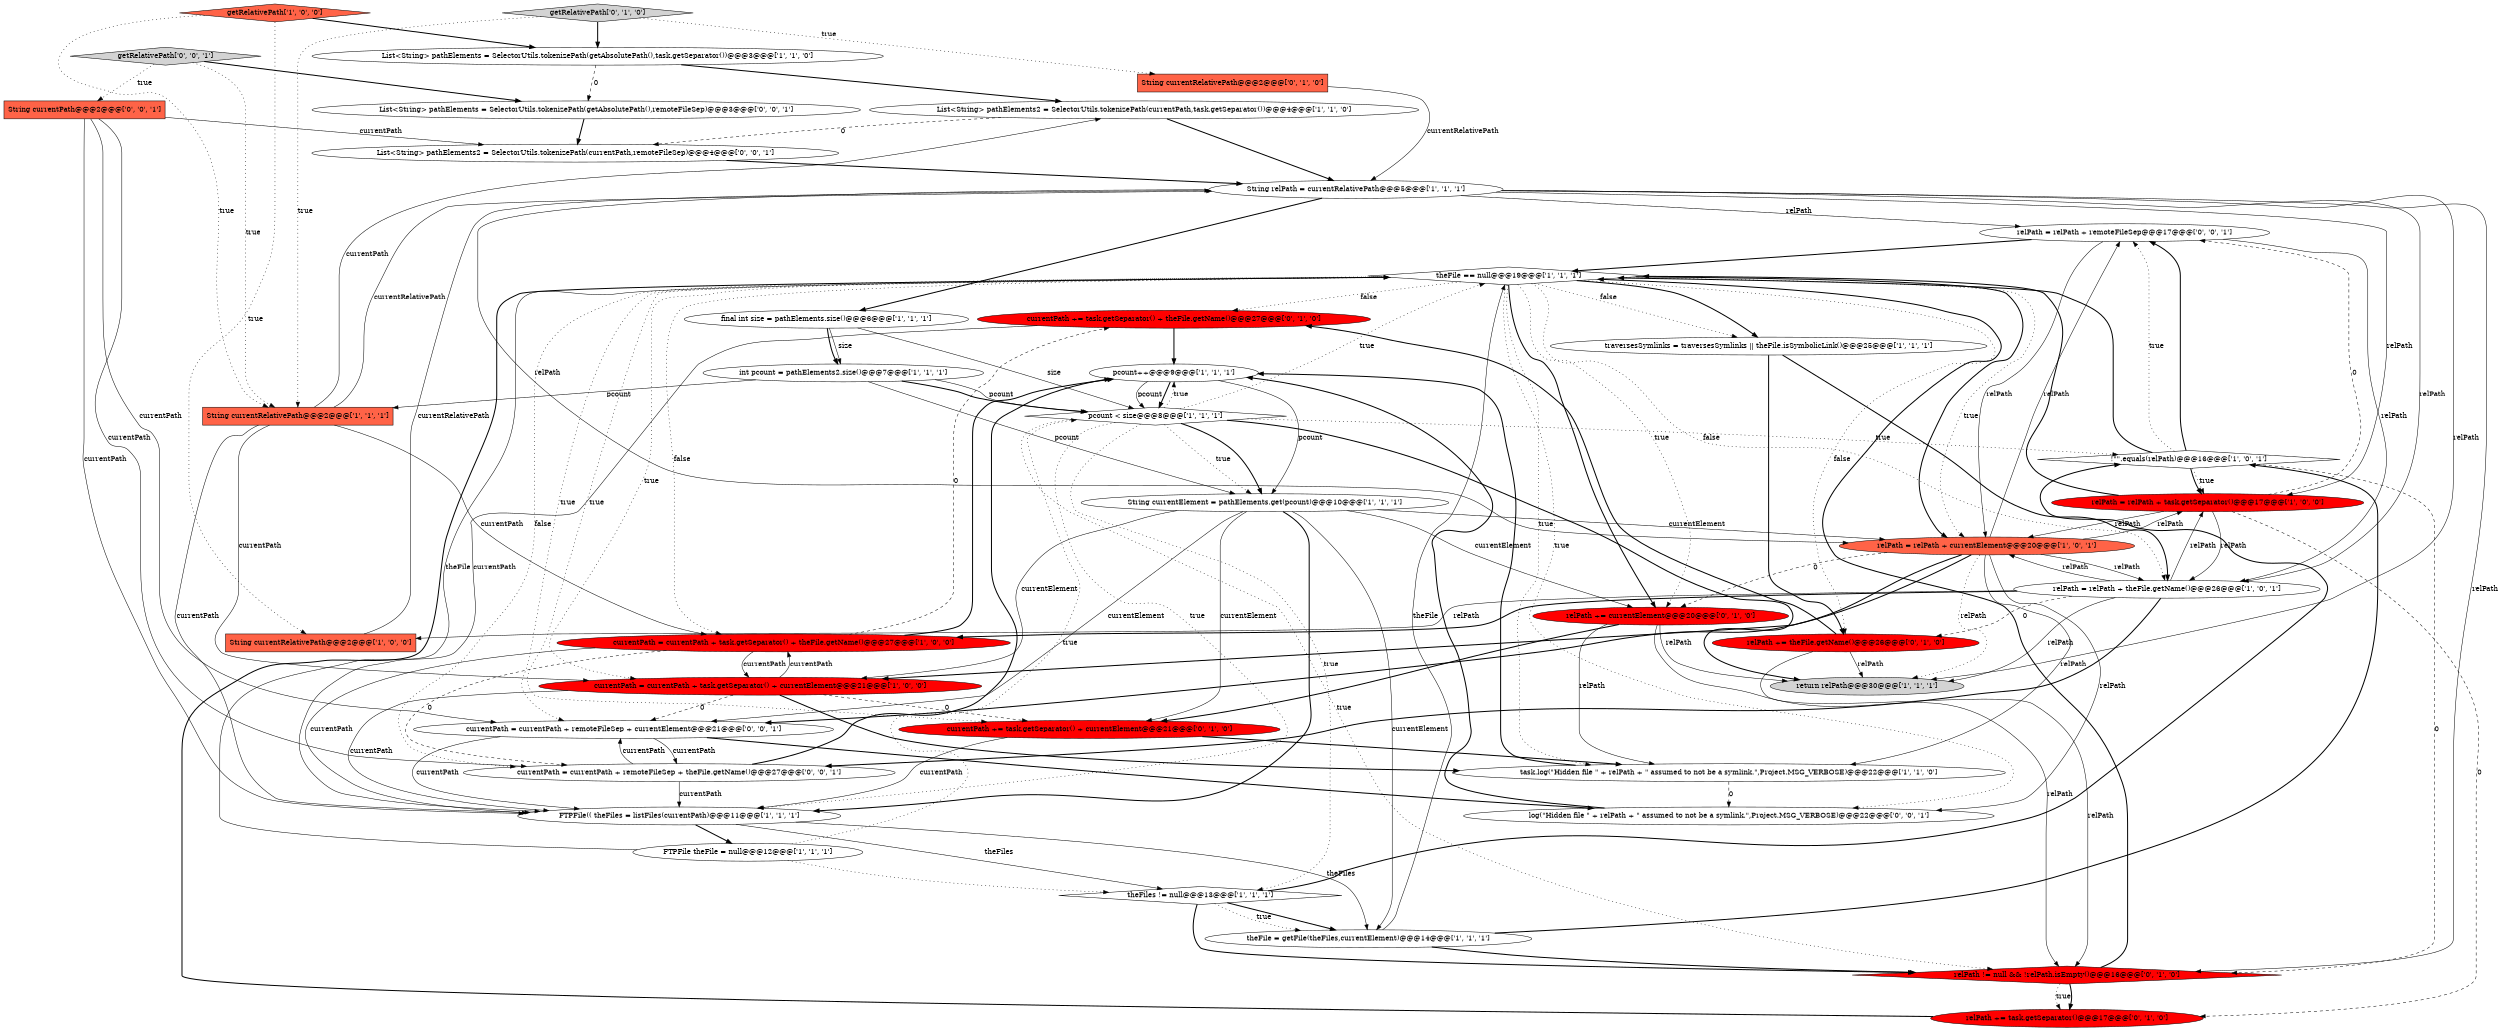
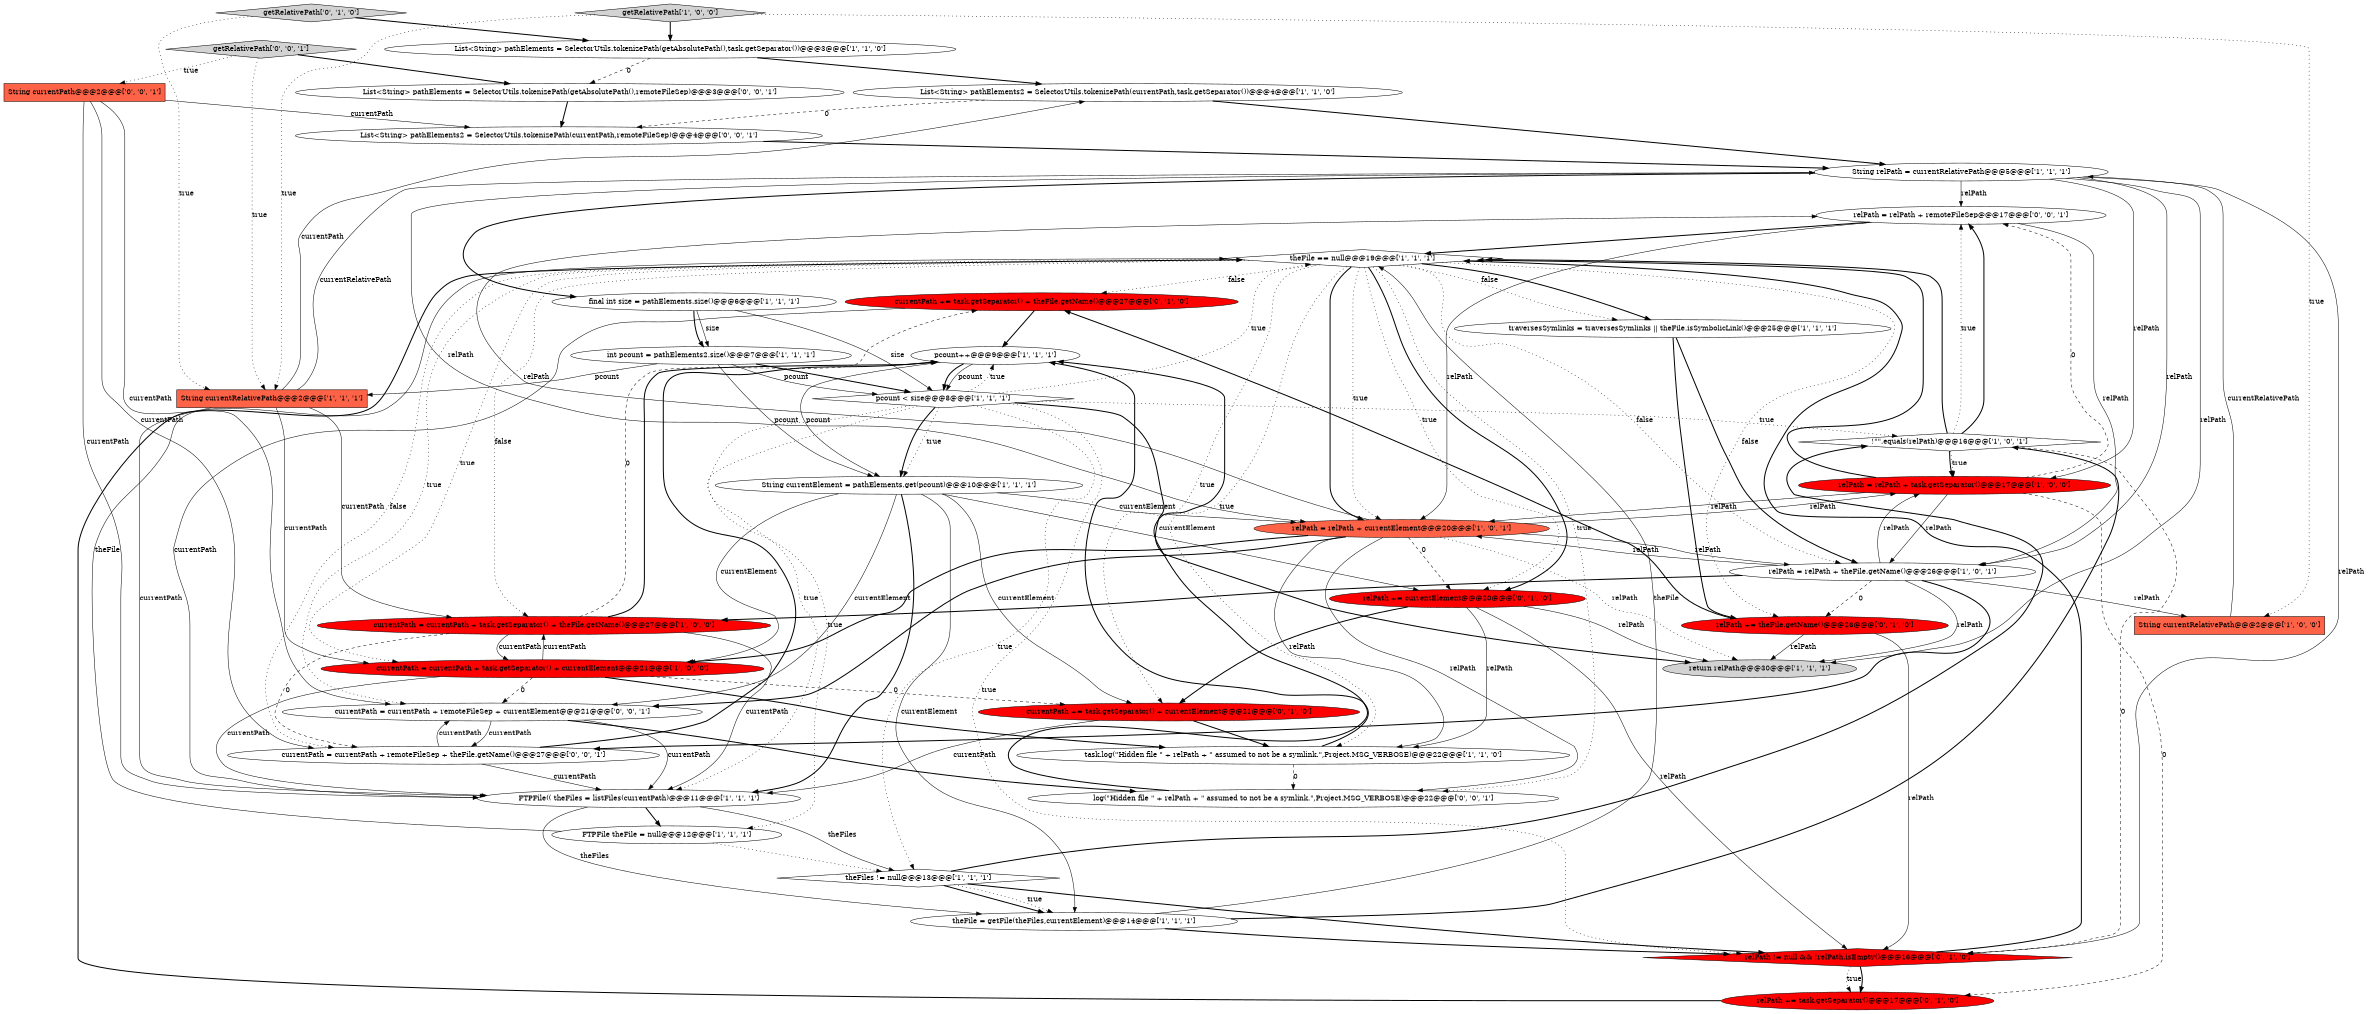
(275, 13) -> (670, 13)
(1233, 83) -> none
(988, 705) -> (785, 549)
